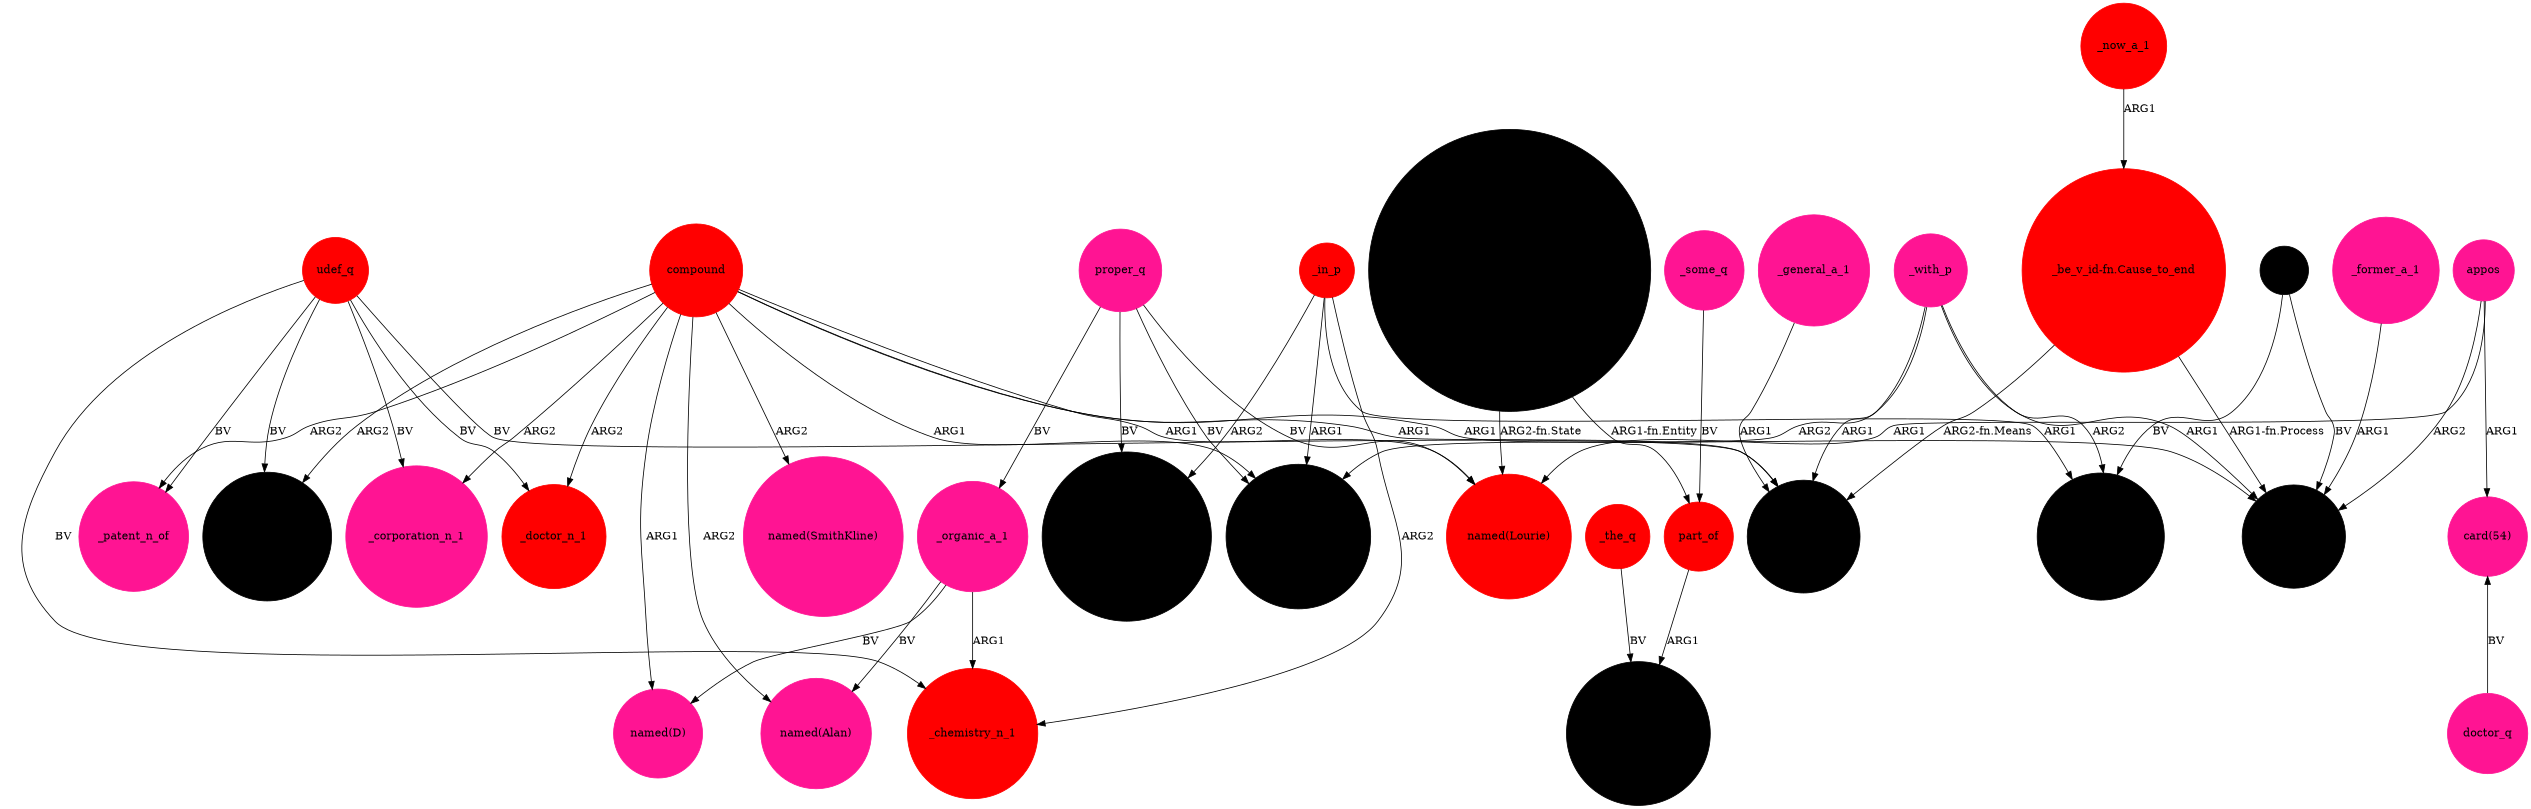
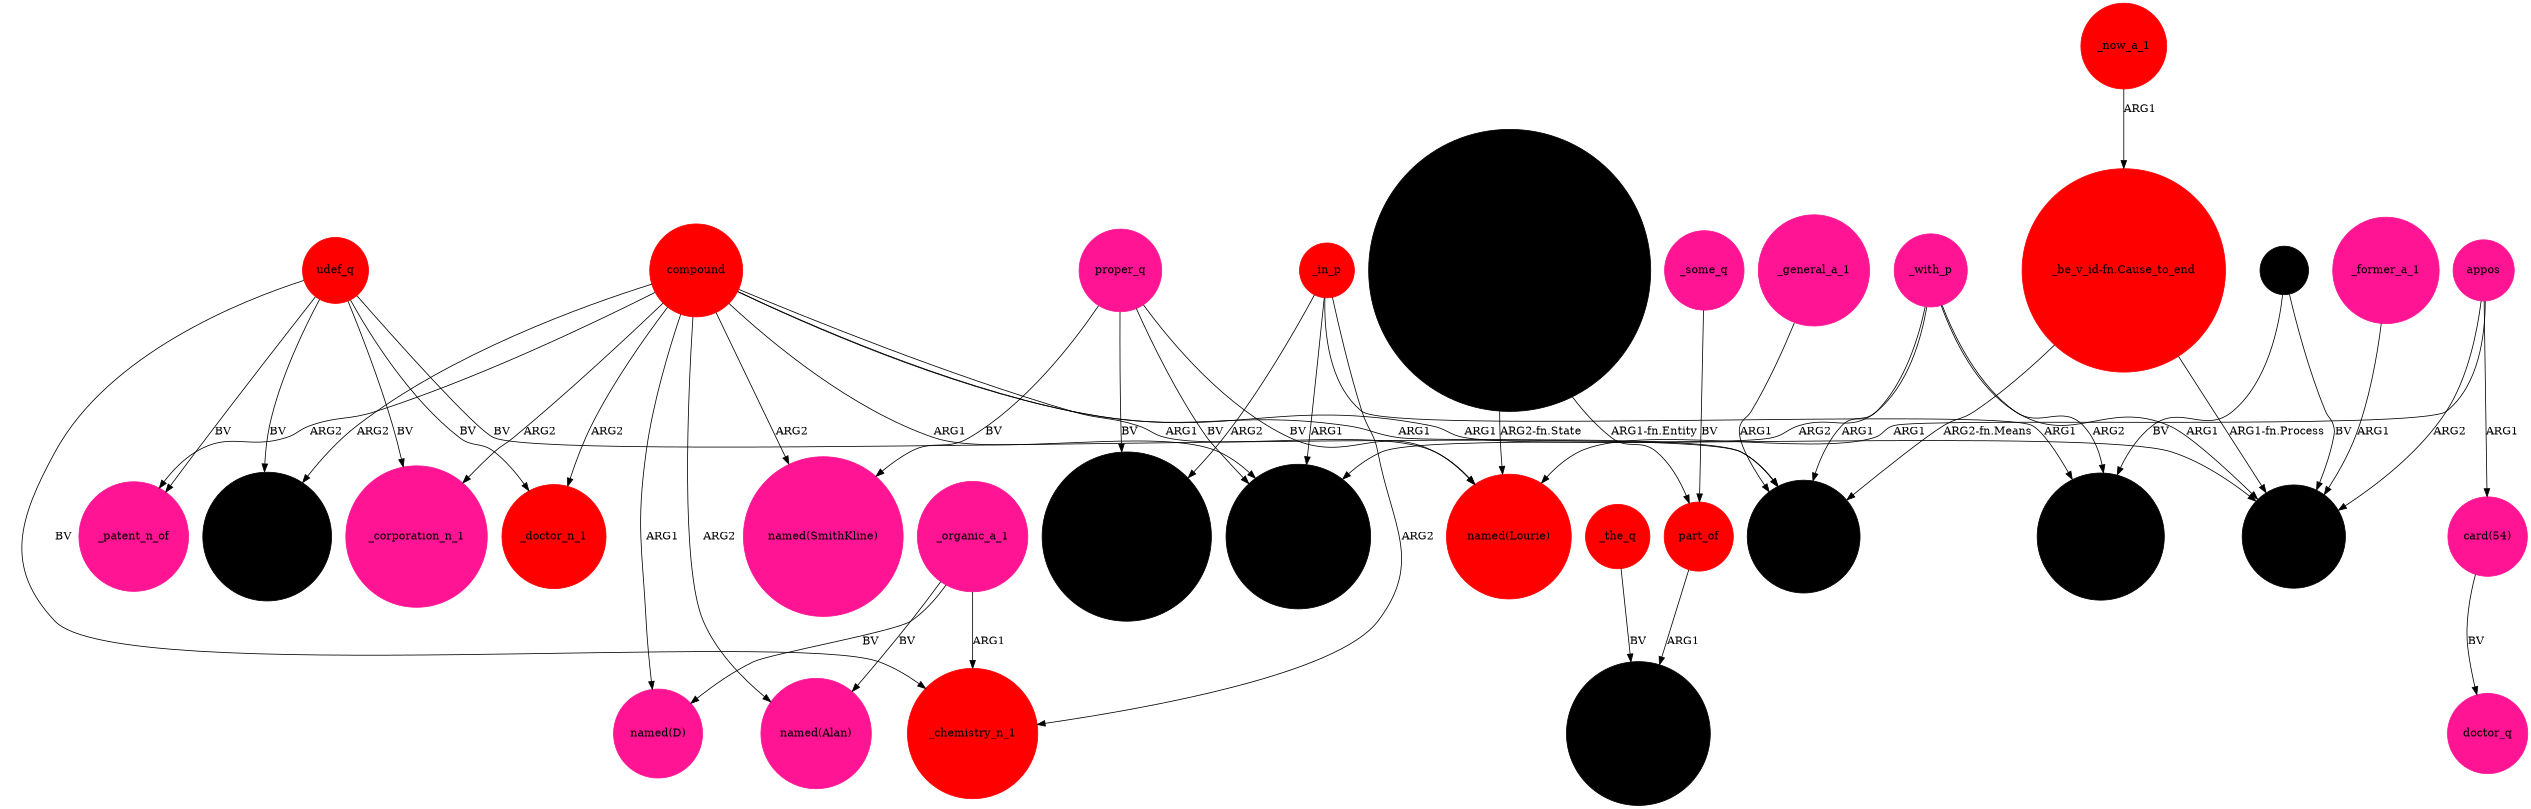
(1052, 394) -> (1006, 411)
(2488, 639) -> (2467, 631)
